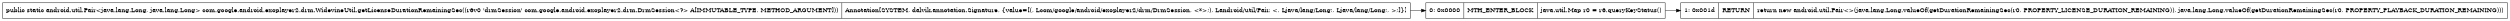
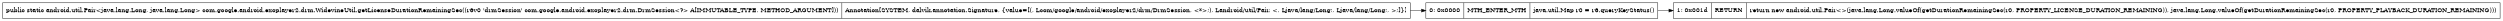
(1501, 10) -> (1497, 10)
